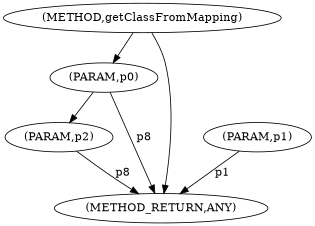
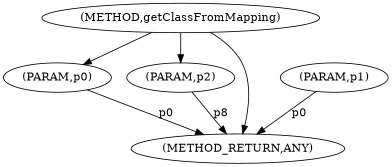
(84, 104) -> (181, 44)
(144, 137) -> (166, 113)
(223, 173) -> (300, 113)
